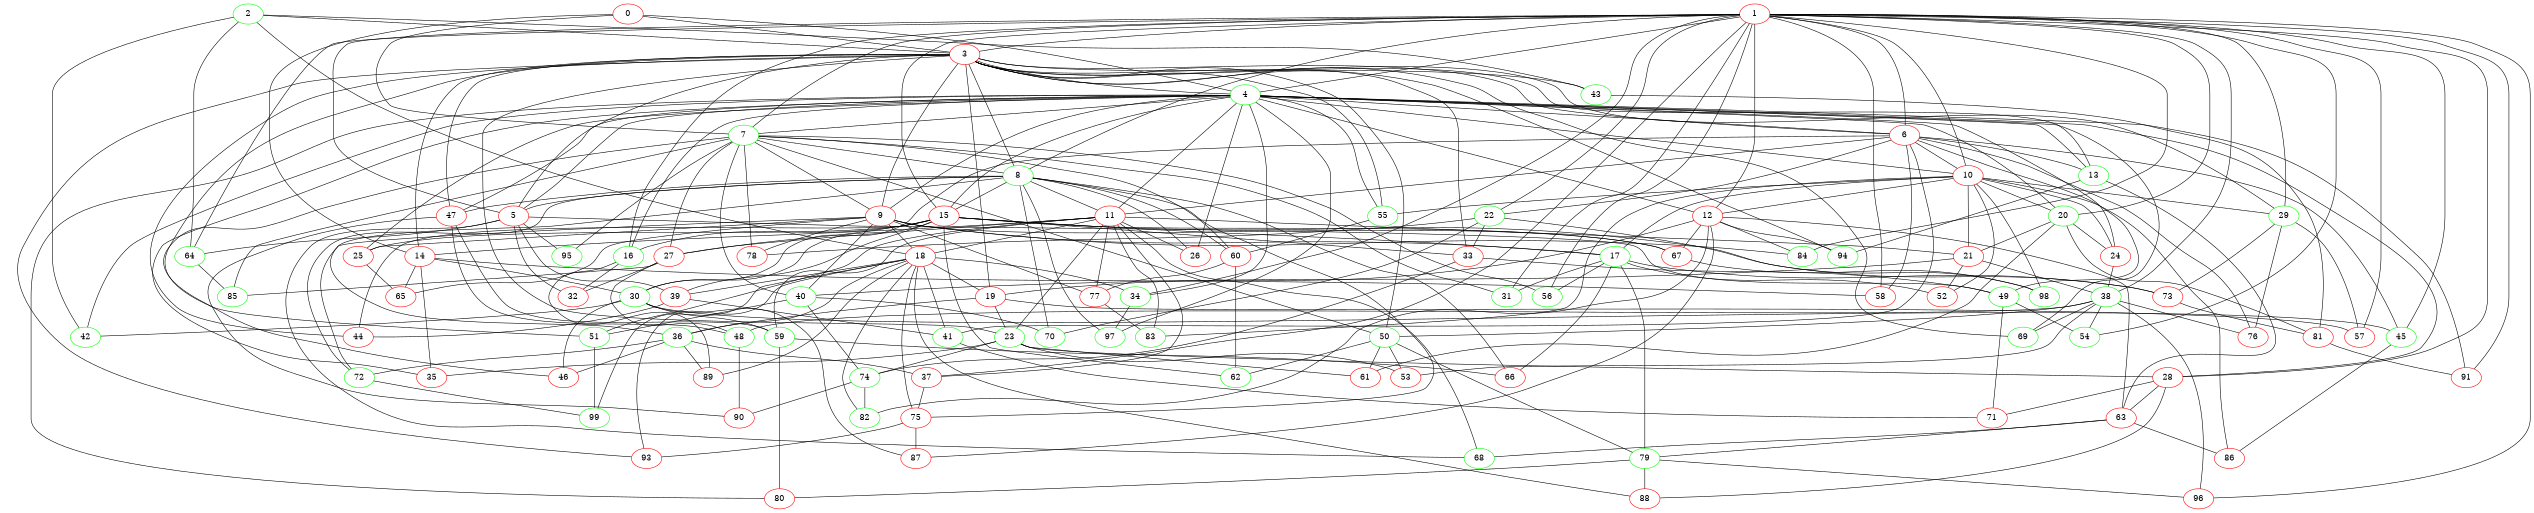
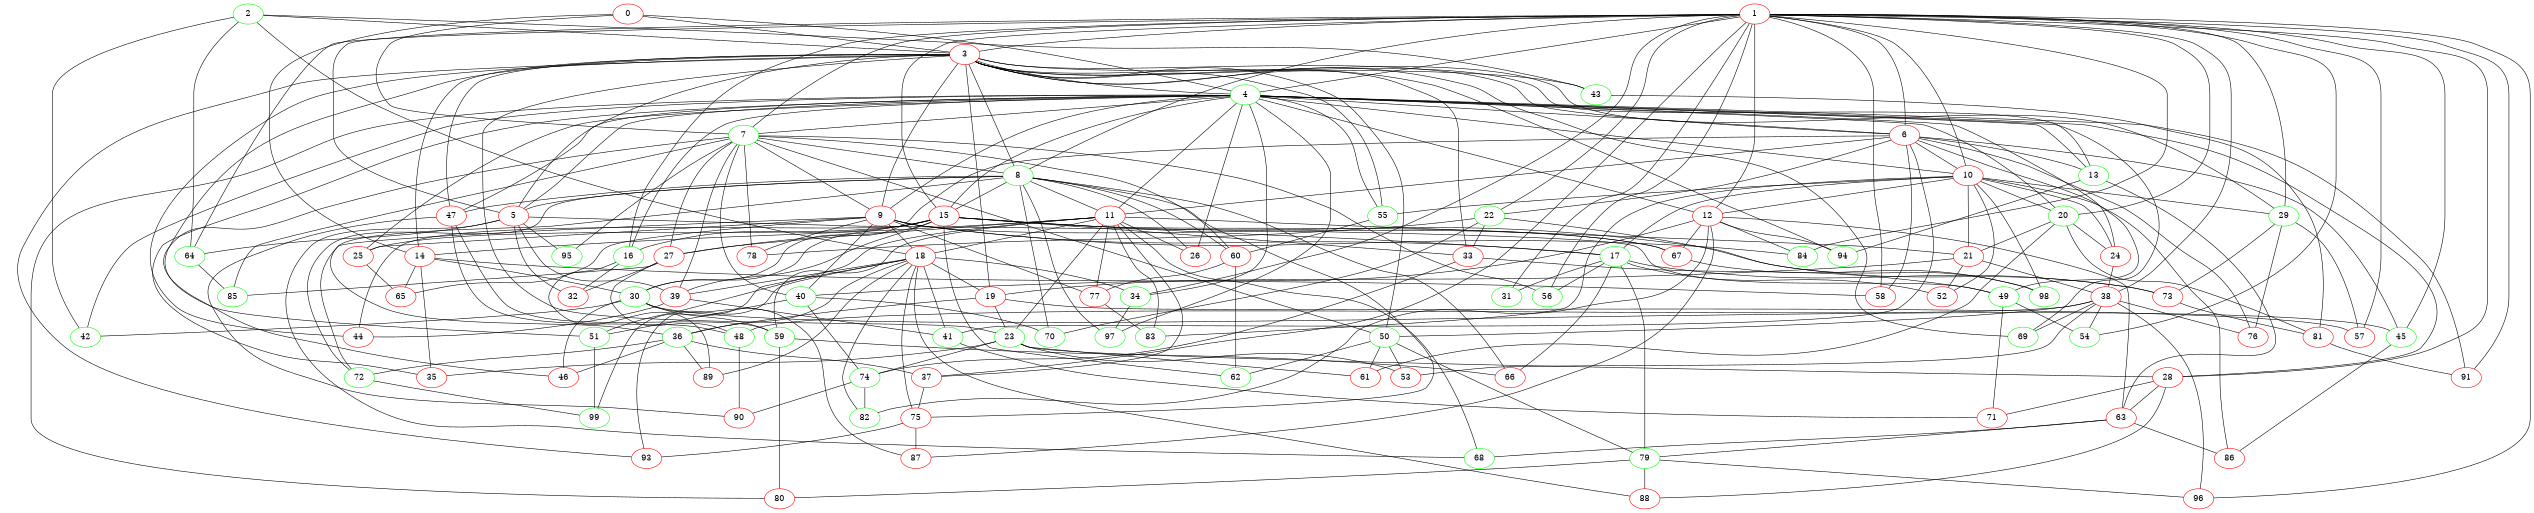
(1137, 171) -> (704, 218)
(2106, 297) -> (2106, 297)
